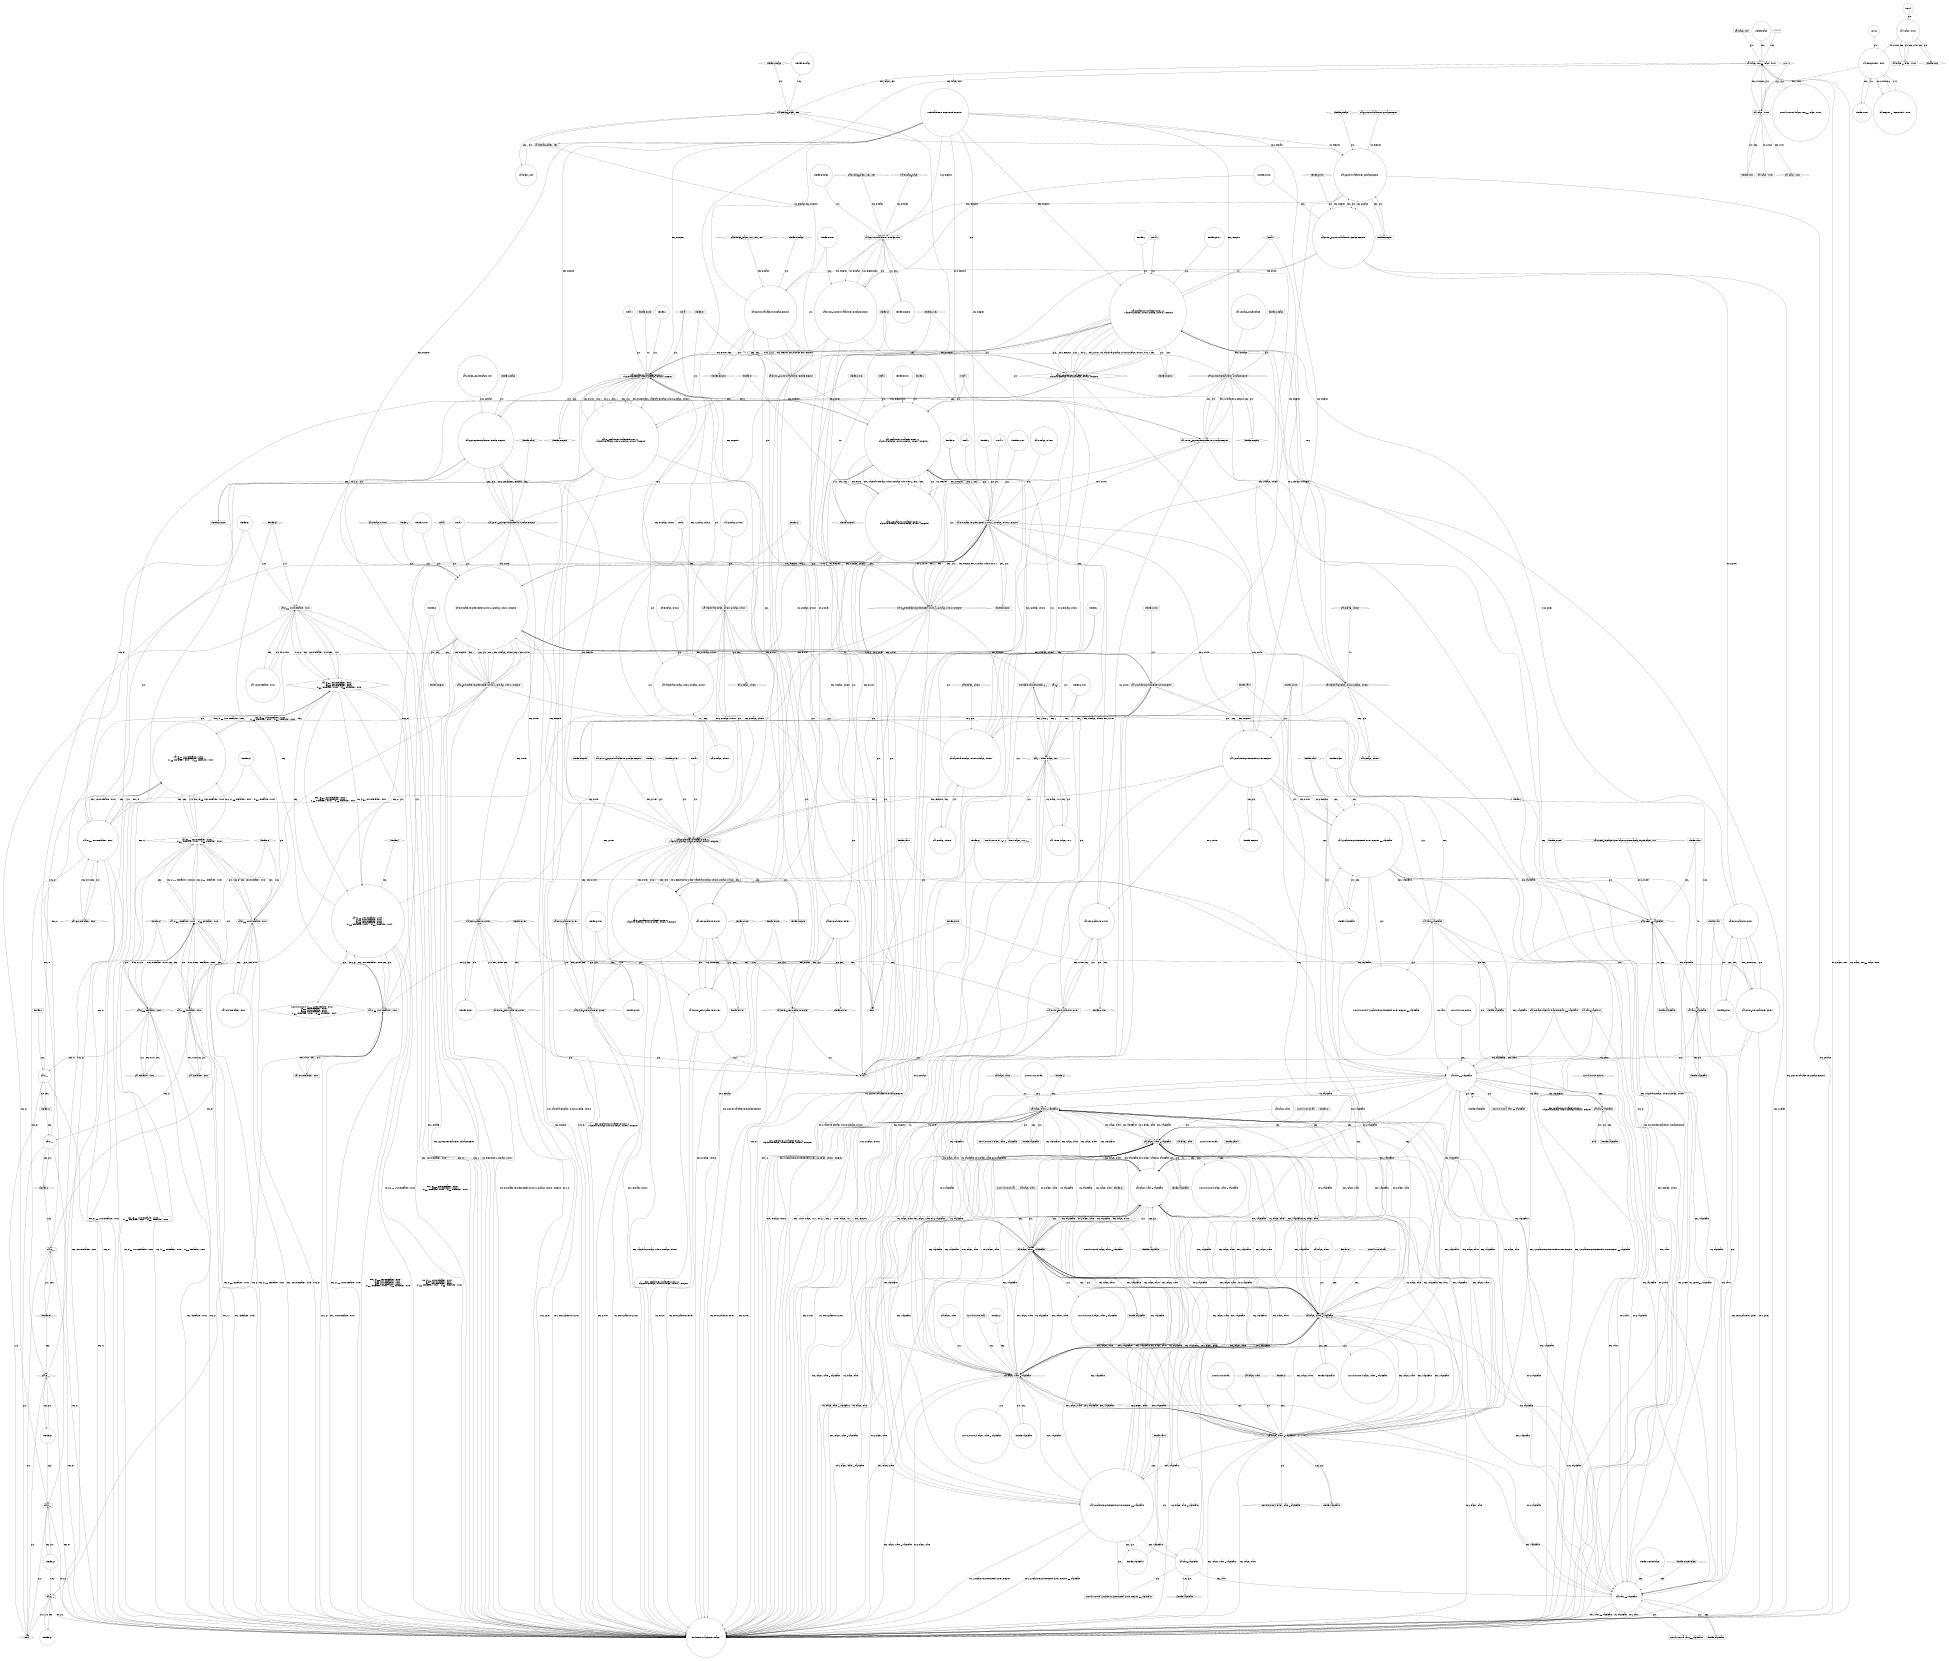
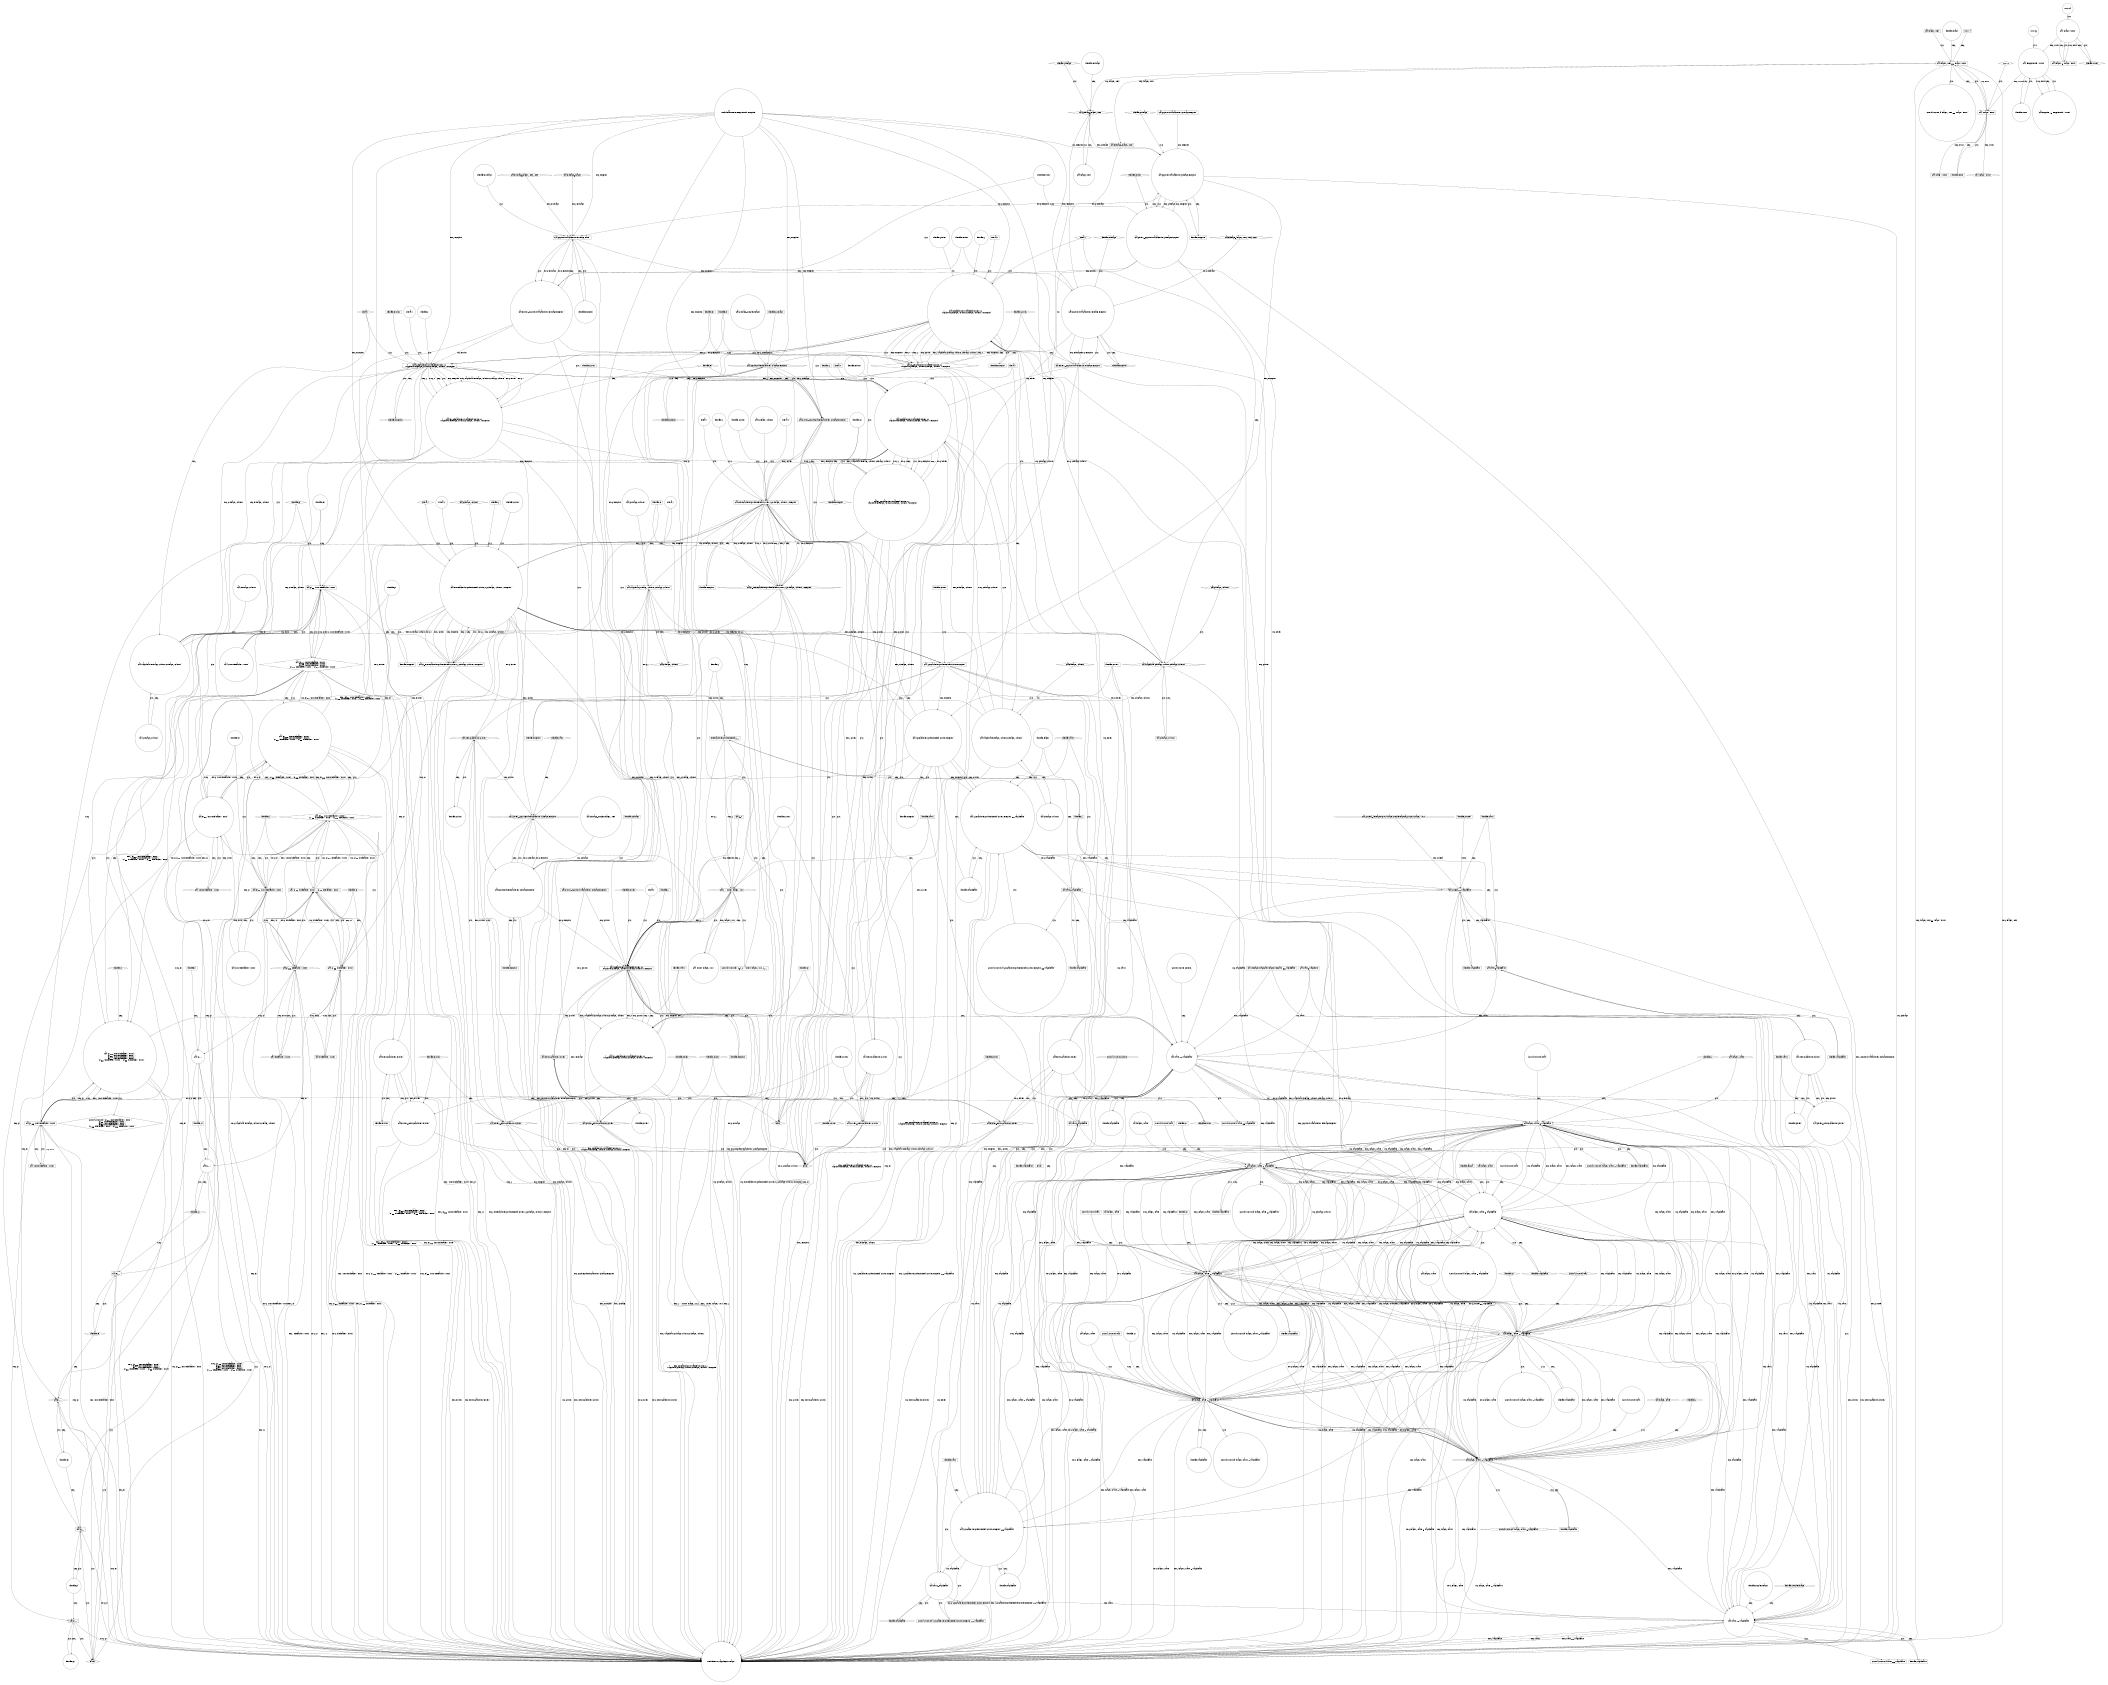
(765, 357) -> none
(529, 724) -> (503, 777)
(1611, 880) -> (1464, 858)
(643, 1119) -> none
